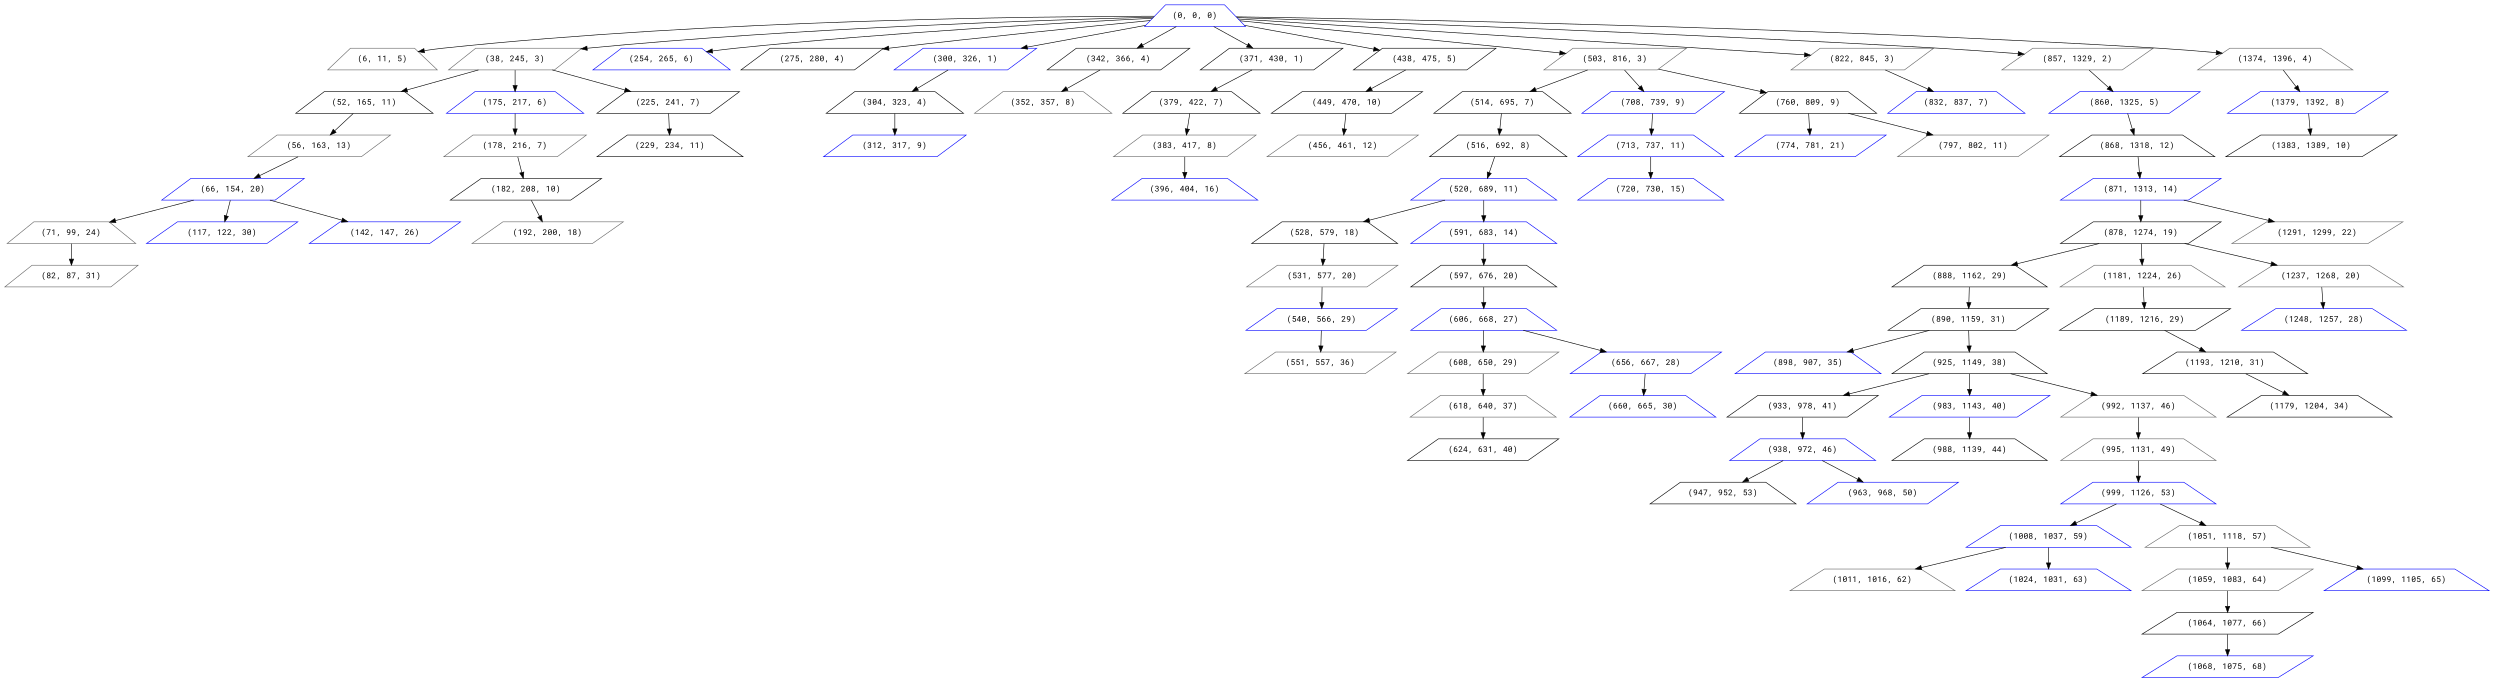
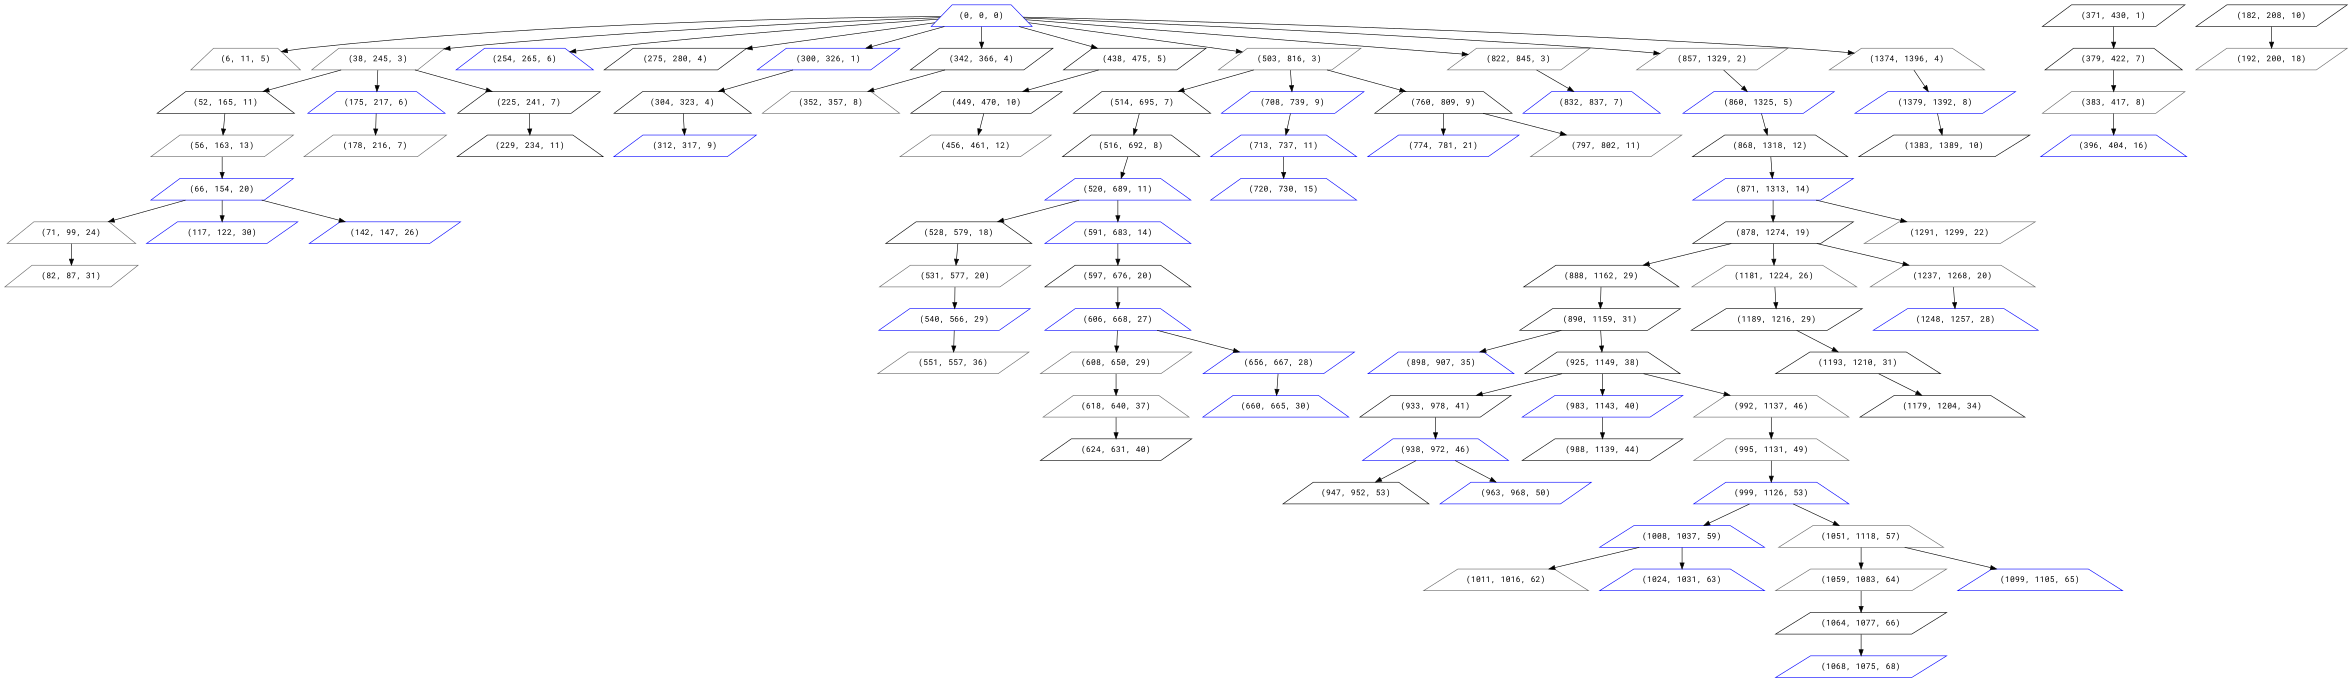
(1231, 36) -> none
(520, 165) -> none
(1970, 450) -> (1602, 450)
